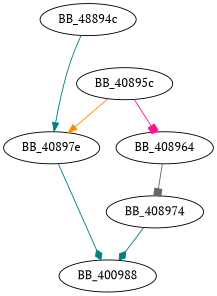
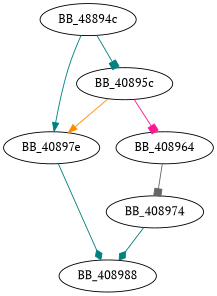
none -> (104, 48)
(108, 276) -> (108, 276)
